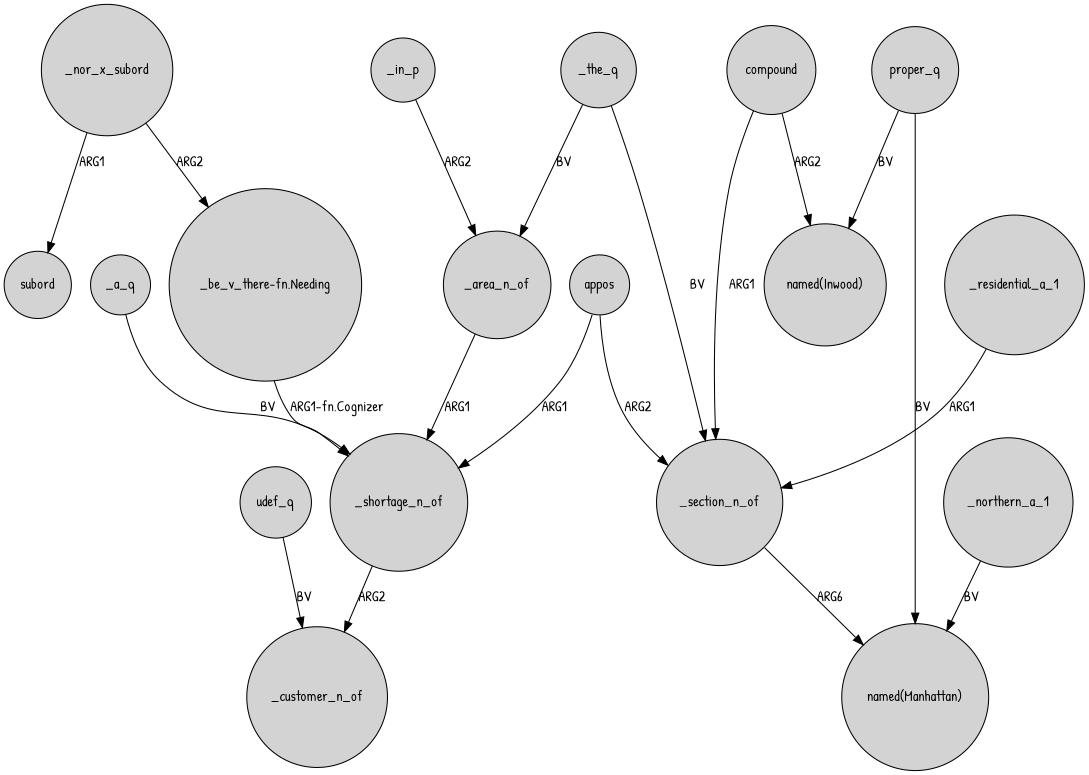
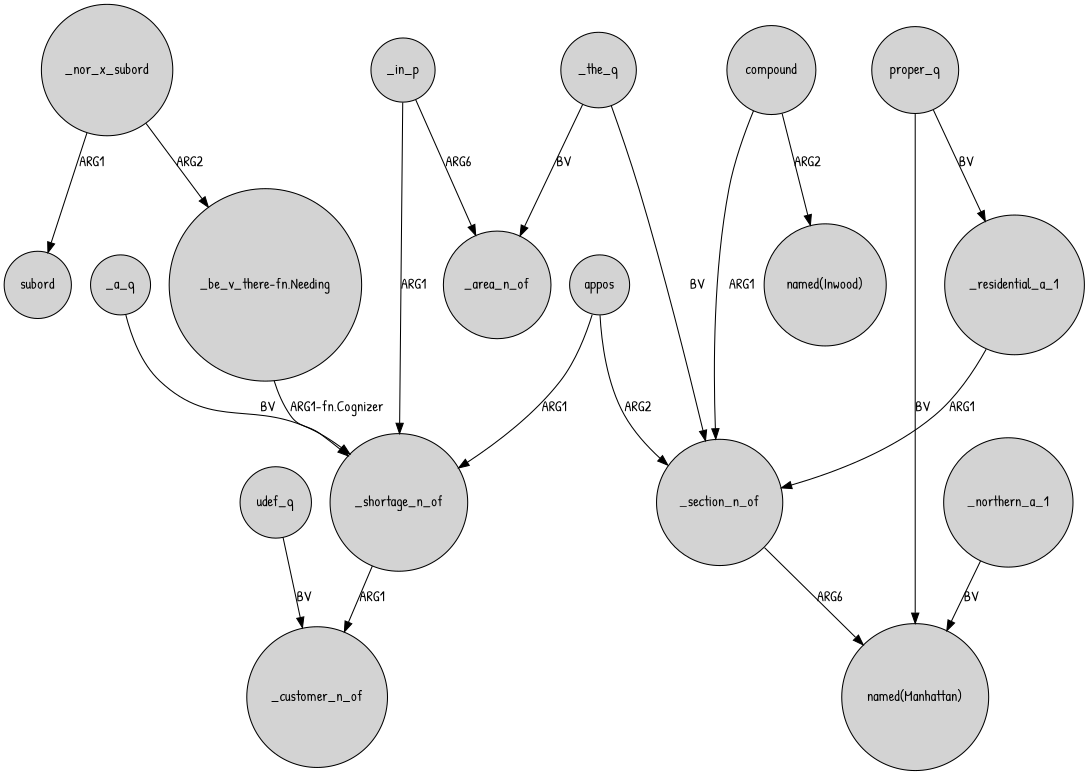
(458, 162) -> (458, 162)
(876, 164) -> (957, 161)
(453, 382) -> (401, 263)
(373, 597) -> (373, 597)
